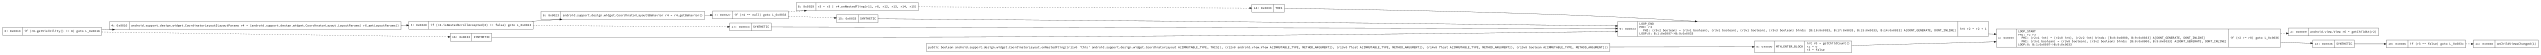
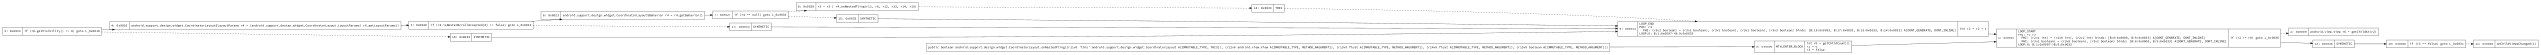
(1490, 12) -> (1490, 12)
